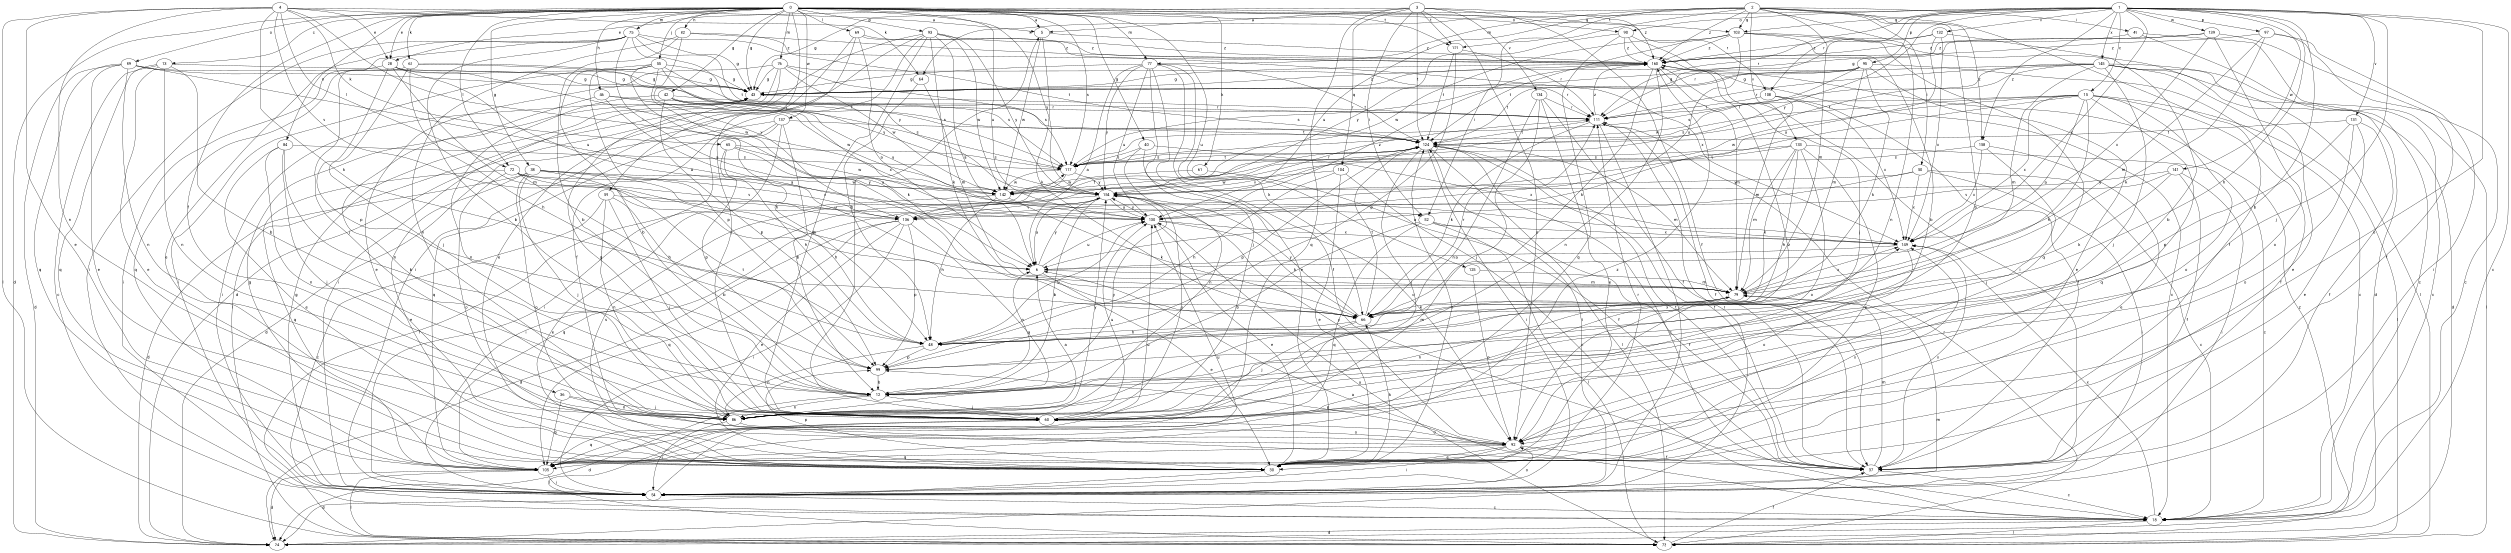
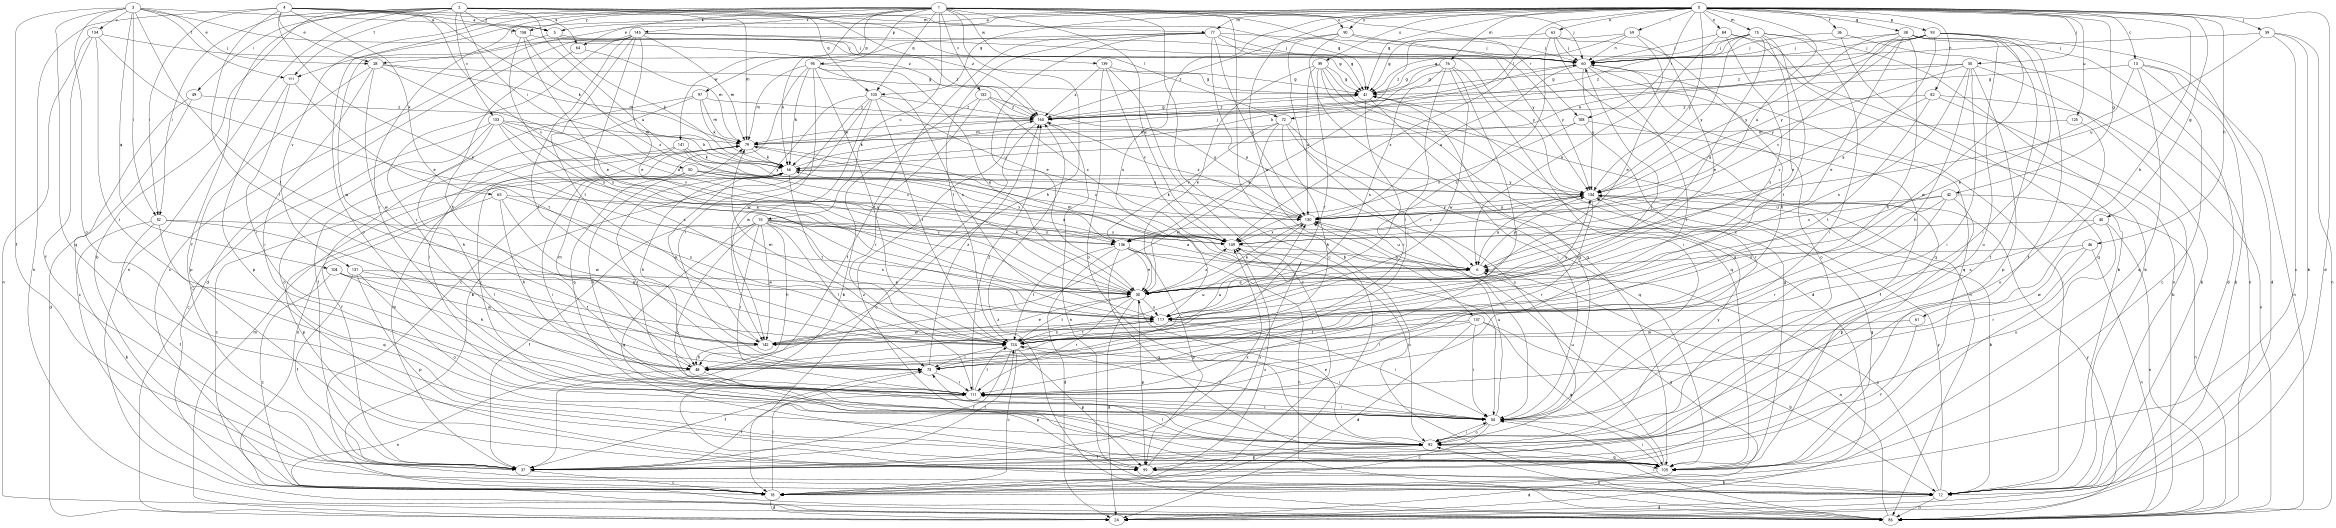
(732, 232) -> (1616, 48)
(855, 279) -> (1065, 57)
